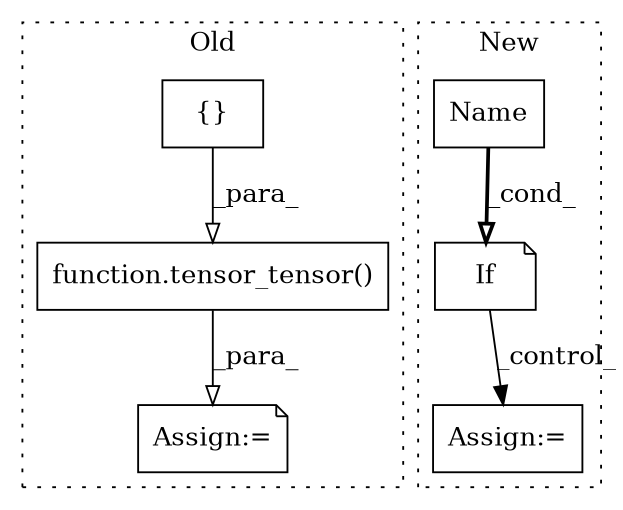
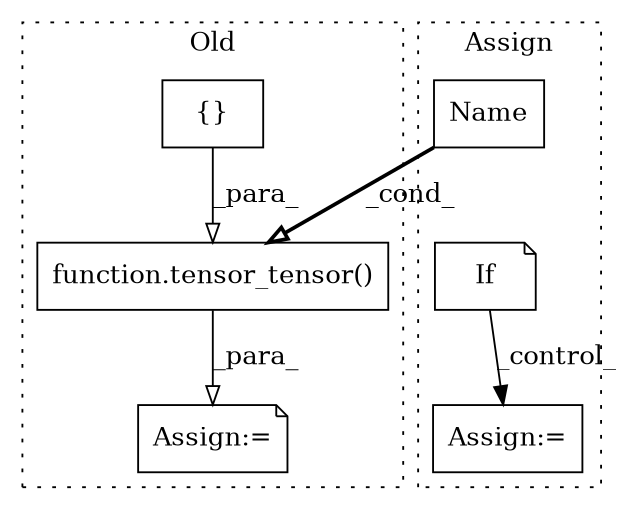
(510, 44) -> (510, 44)
(487, 186) -> (359, 190)
